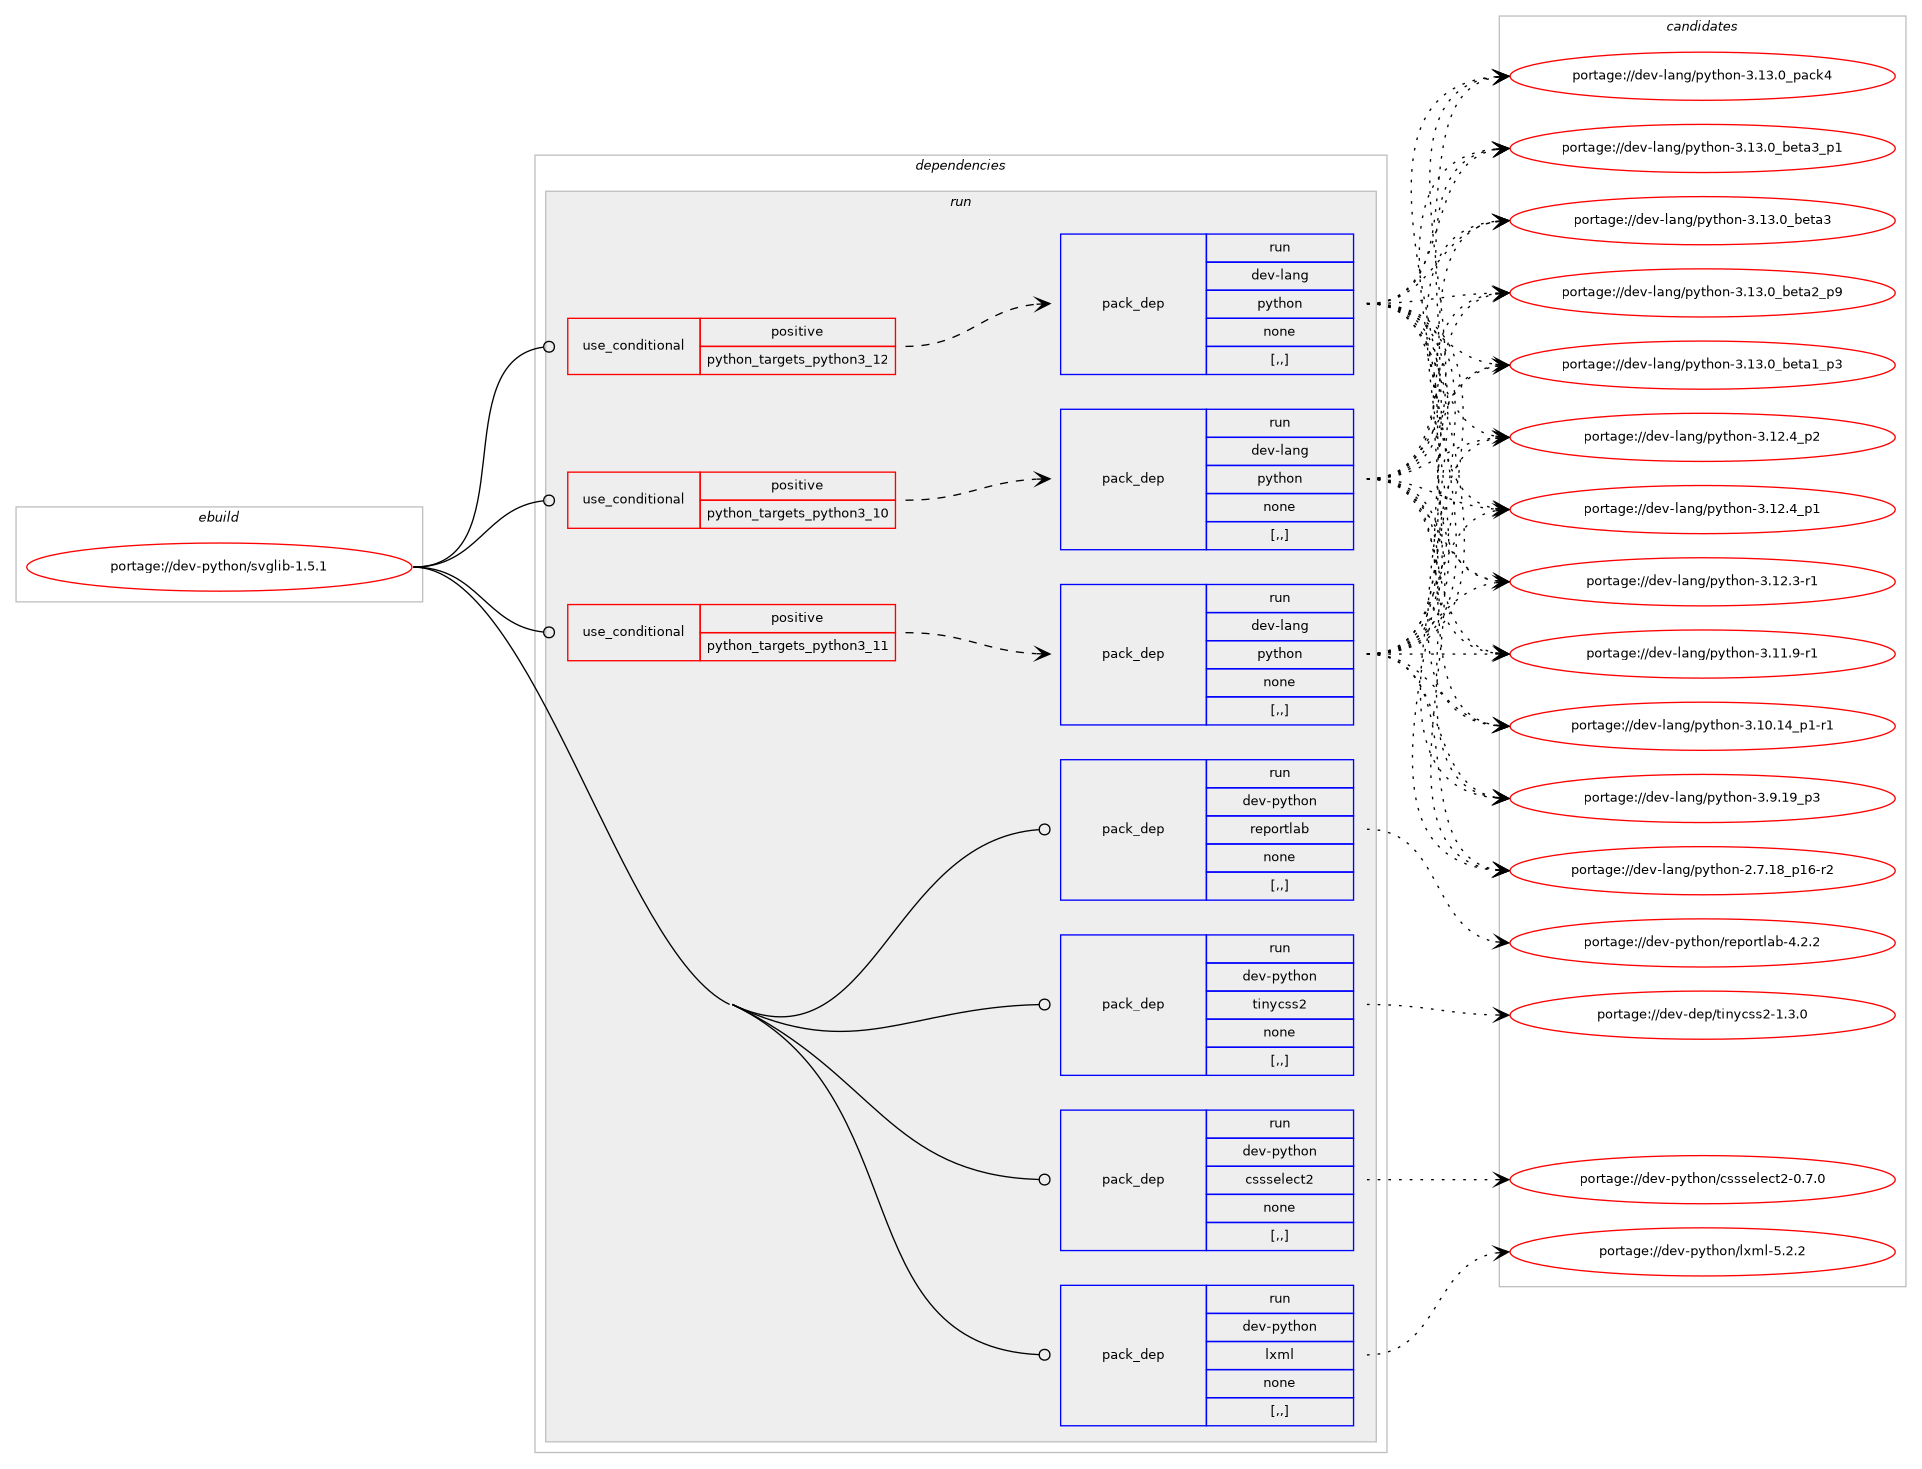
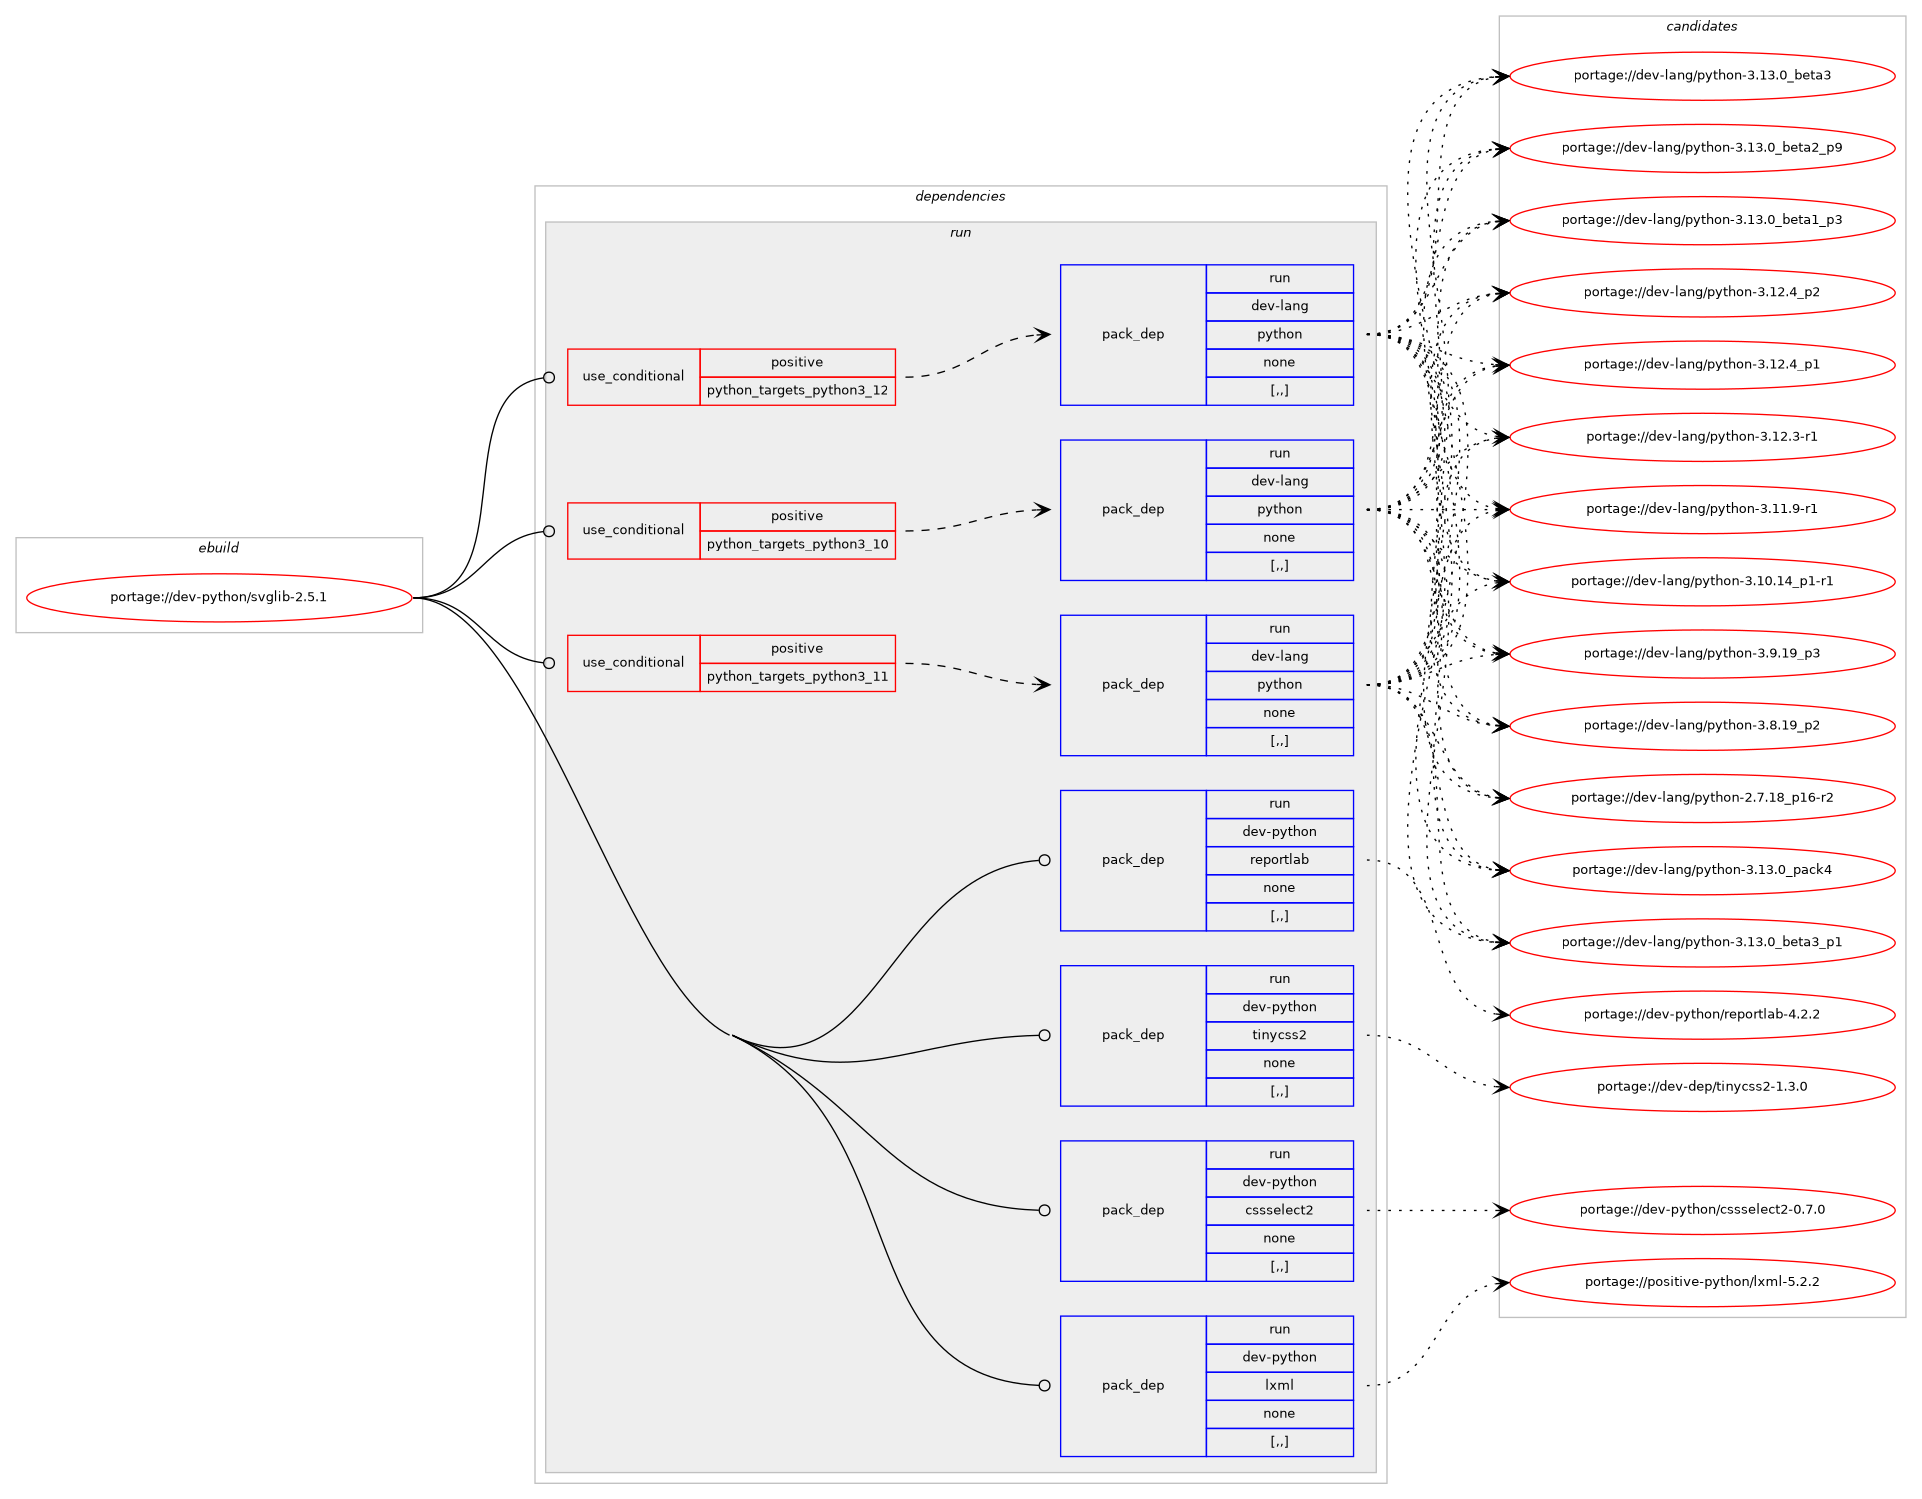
(219, 567) -> (219, 598)
none -> (1703, 726)
(1703, 1252) -> (1703, 1283)
